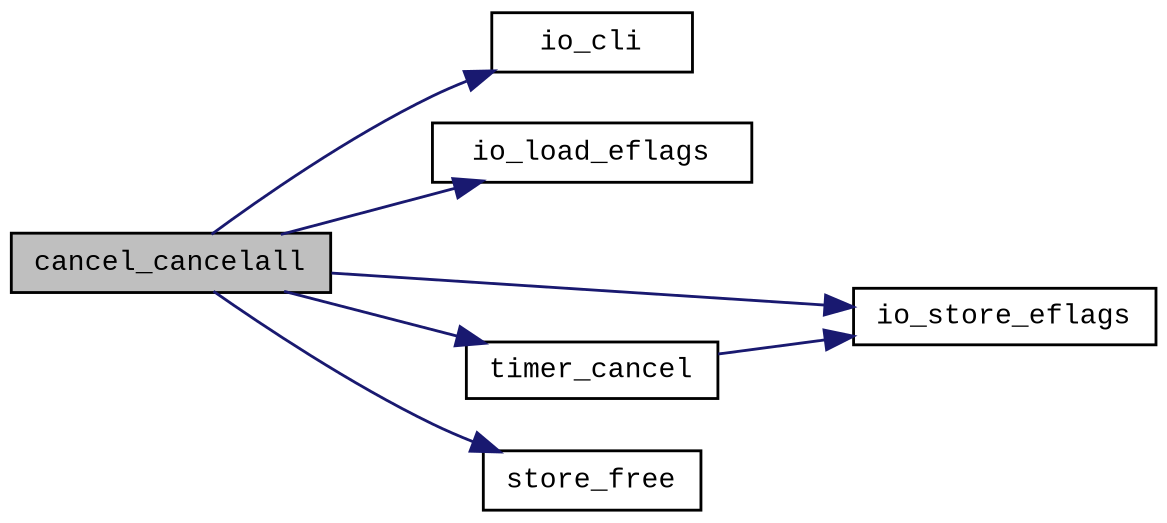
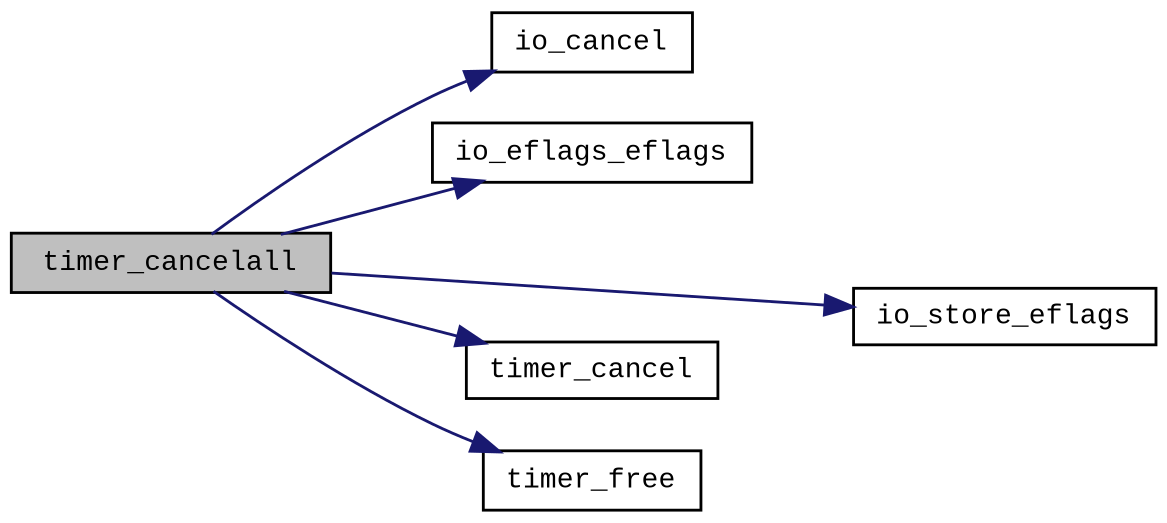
(592, 42) -> (592, 42)
(592, 153) -> (592, 153)
(171, 263) -> (171, 263)
(771, 347) -> none
(592, 480) -> (592, 480)
